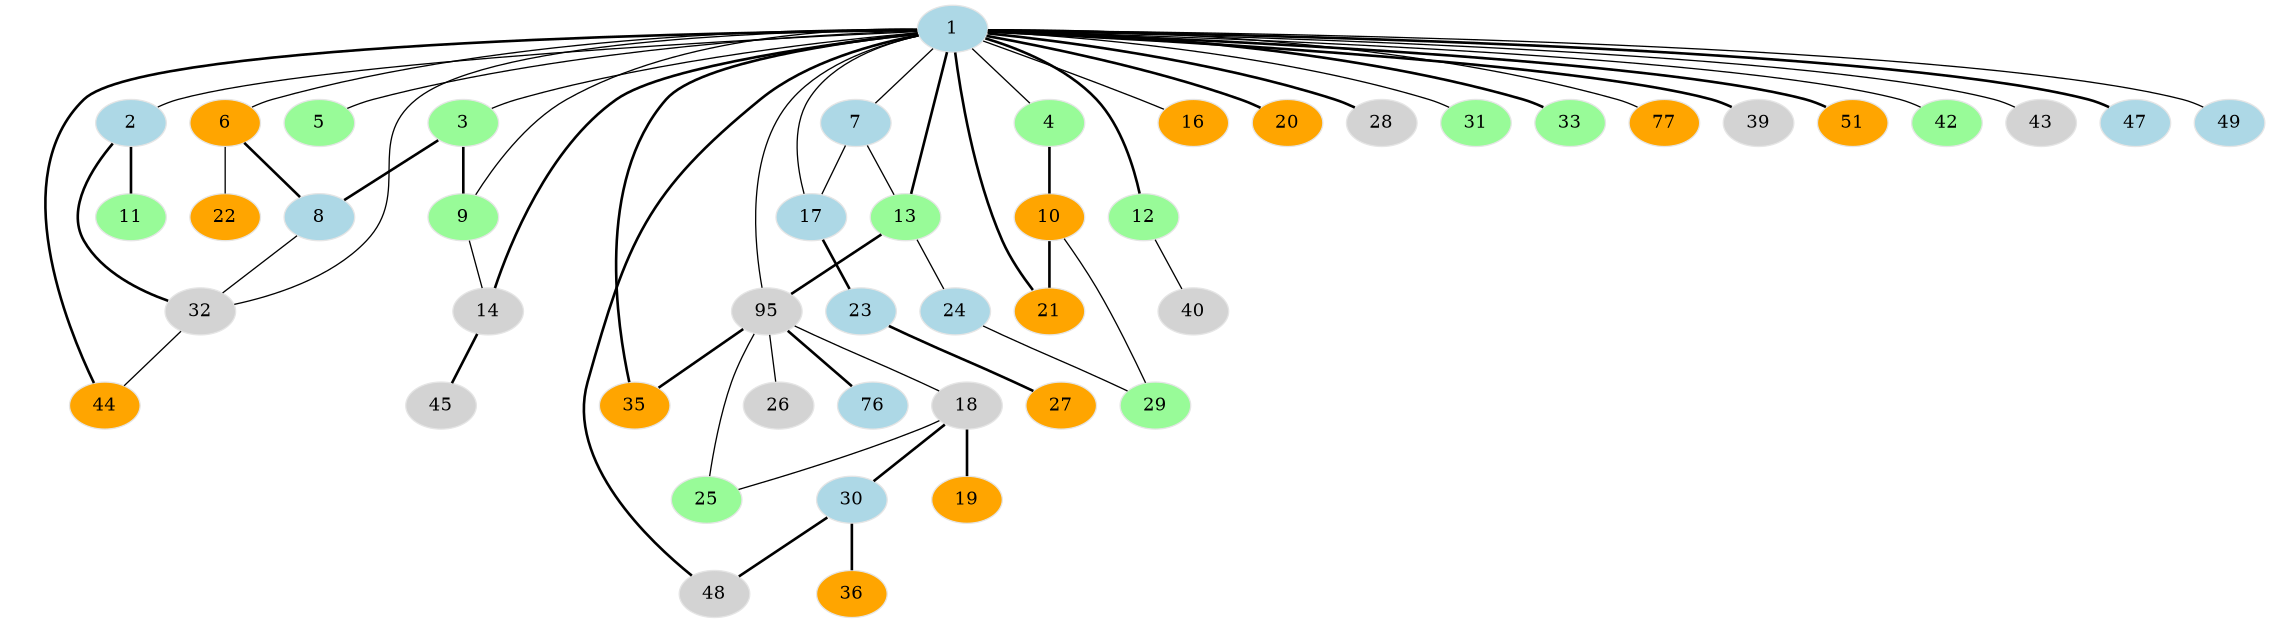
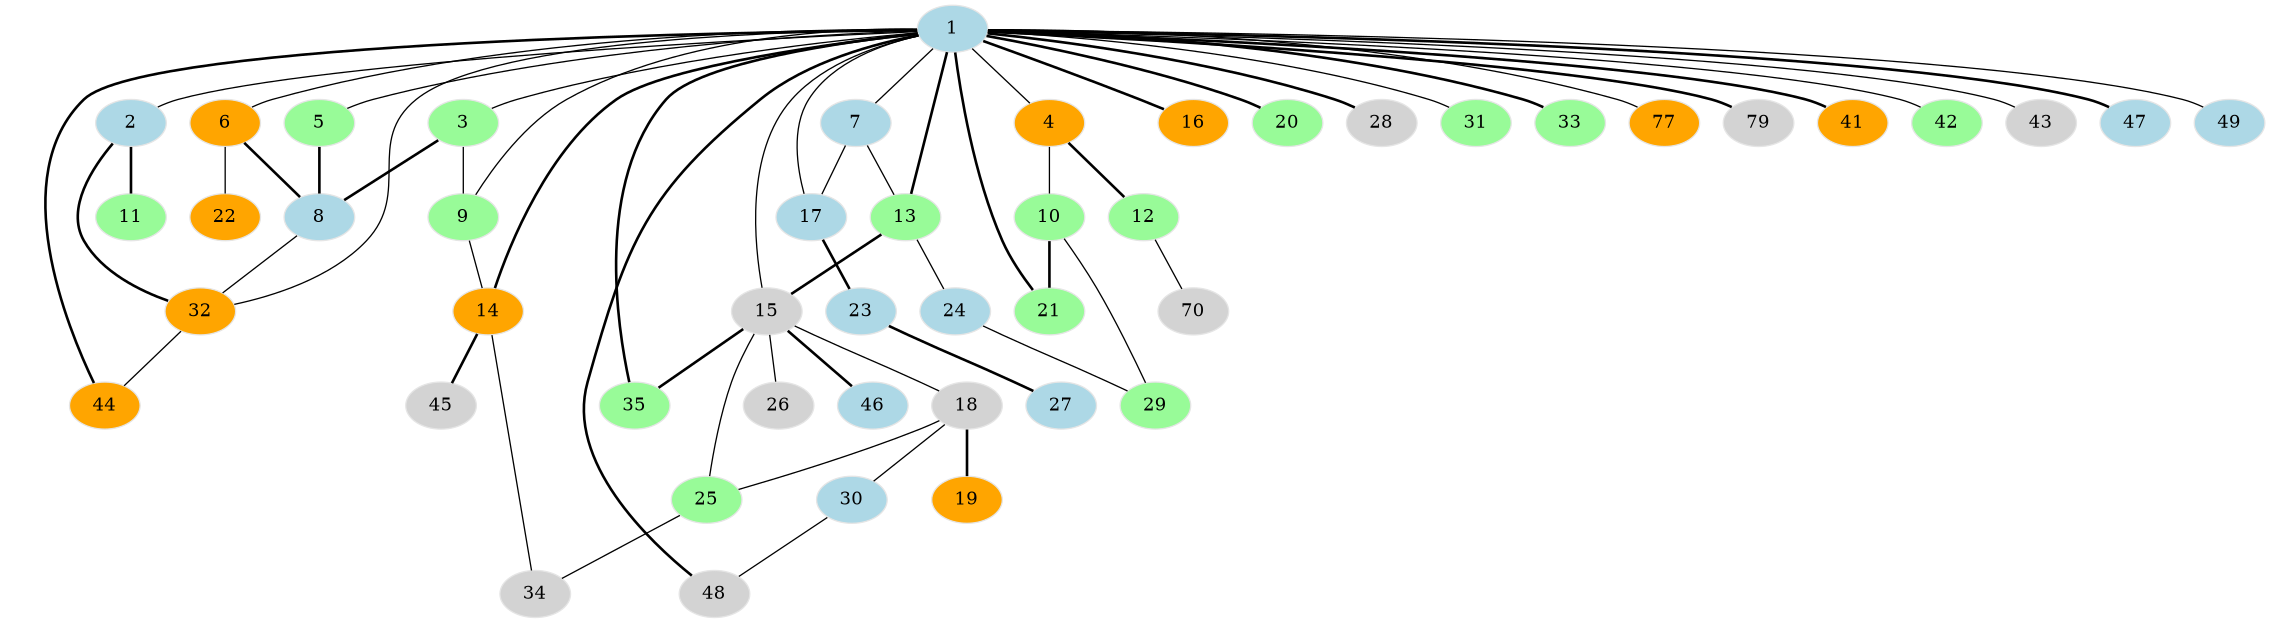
(1087, 79) -> (1074, 74)
(1088, 91) -> (1096, 170)
(1049, 123) -> (1049, 123)
(1288, 123) -> (1288, 123)
(1759, 123) -> (1759, 123)
(1853, 123) -> (1853, 123)
none -> (319, 170)
(463, 170) -> (463, 170)
(1049, 170) -> (1049, 170)
(1049, 217) -> (1049, 217)
(200, 311) -> (200, 311)
(488, 311) -> (488, 311)
(767, 311) -> (767, 311)
(1049, 311) -> (1049, 311)
(1193, 311) -> (1193, 311)
(635, 406) -> (635, 406)
(873, 406) -> (873, 406)
(1061, 406) -> (1061, 406)
(909, 453) -> (909, 453)
(783, 547) -> (783, 547)
none -> (535, 594)
(852, 594) -> none
